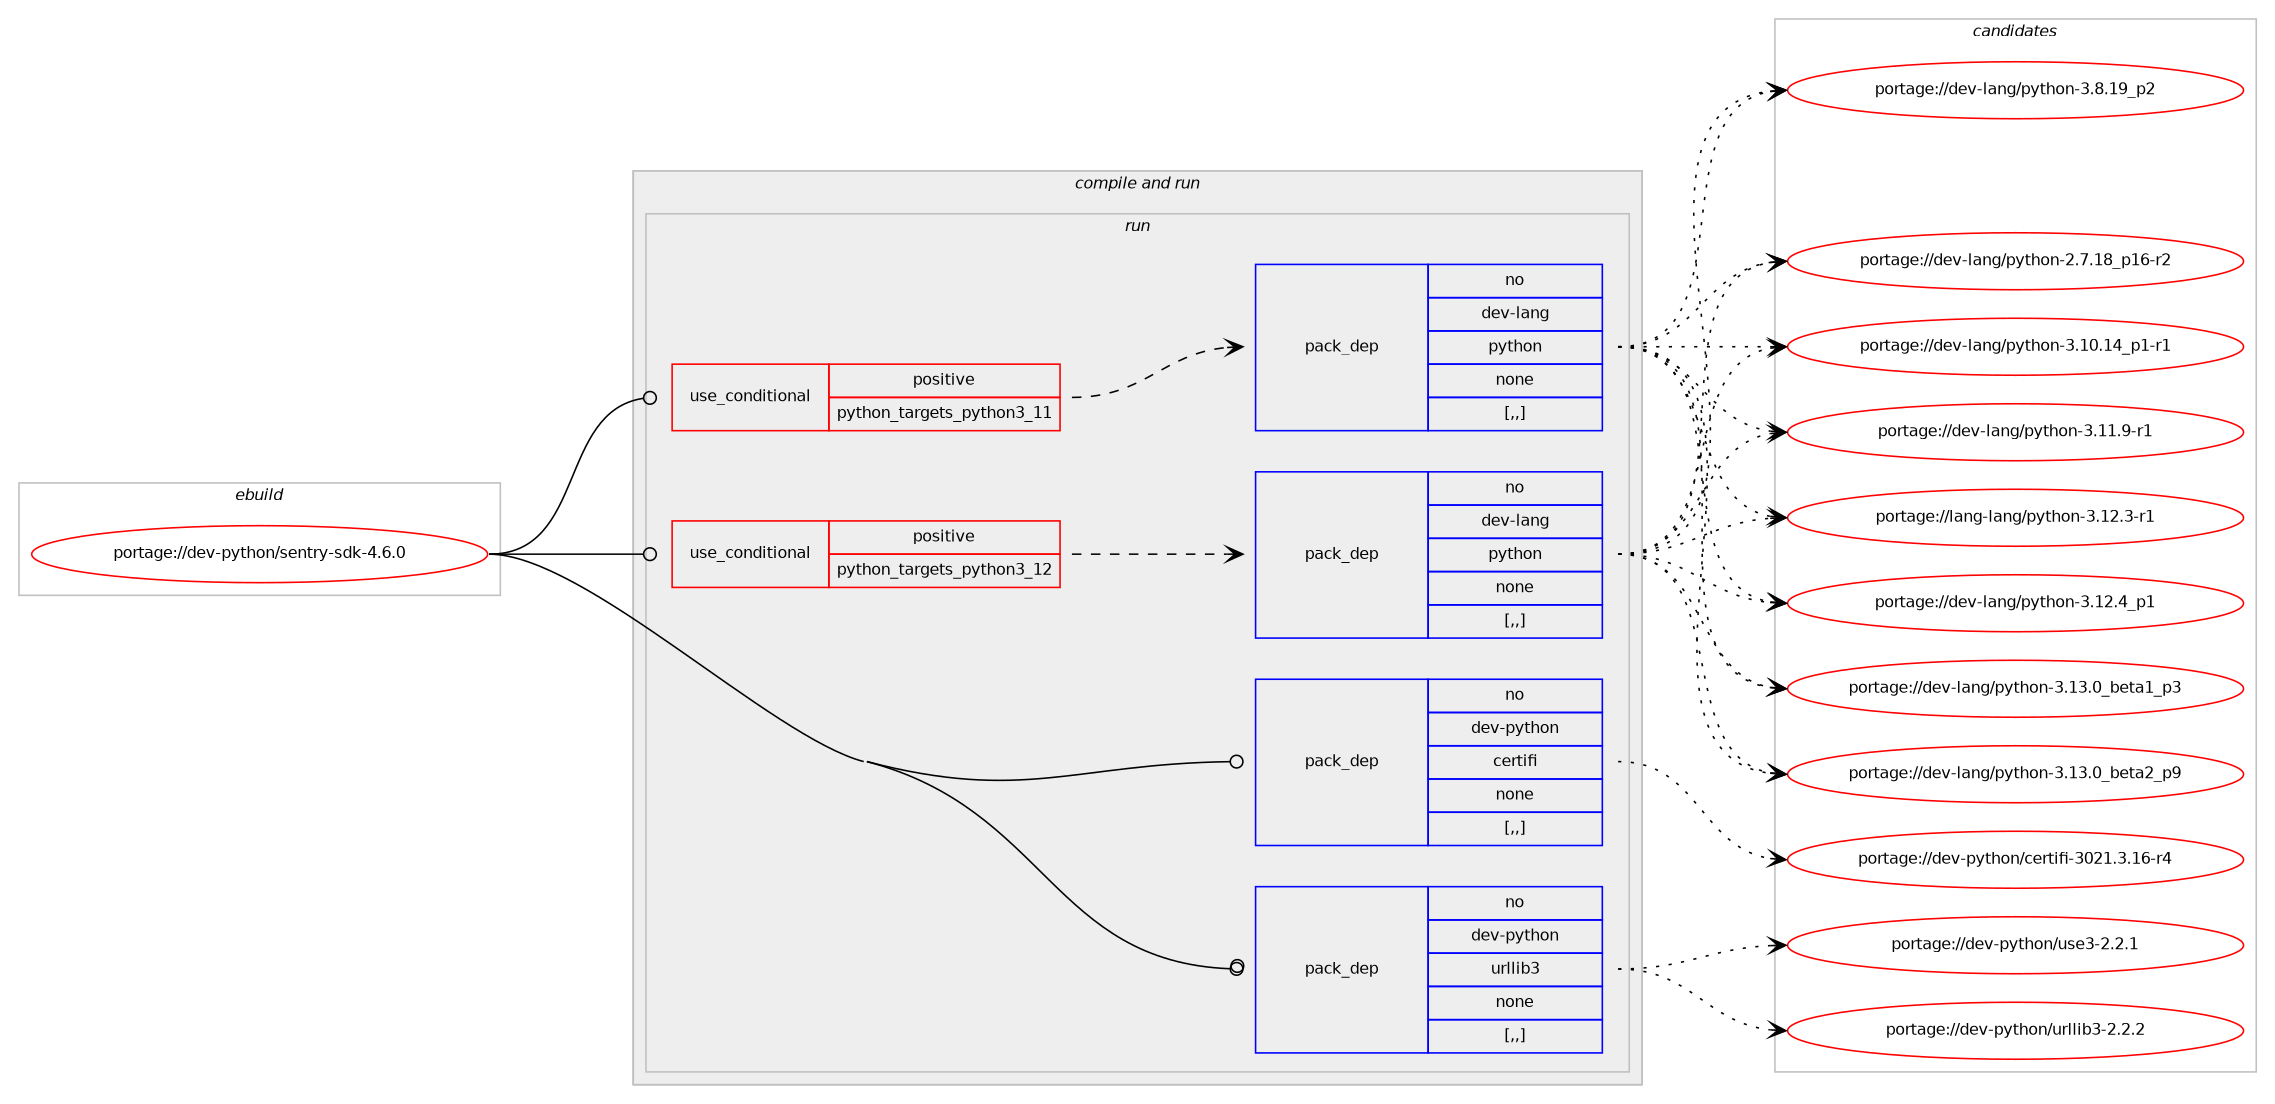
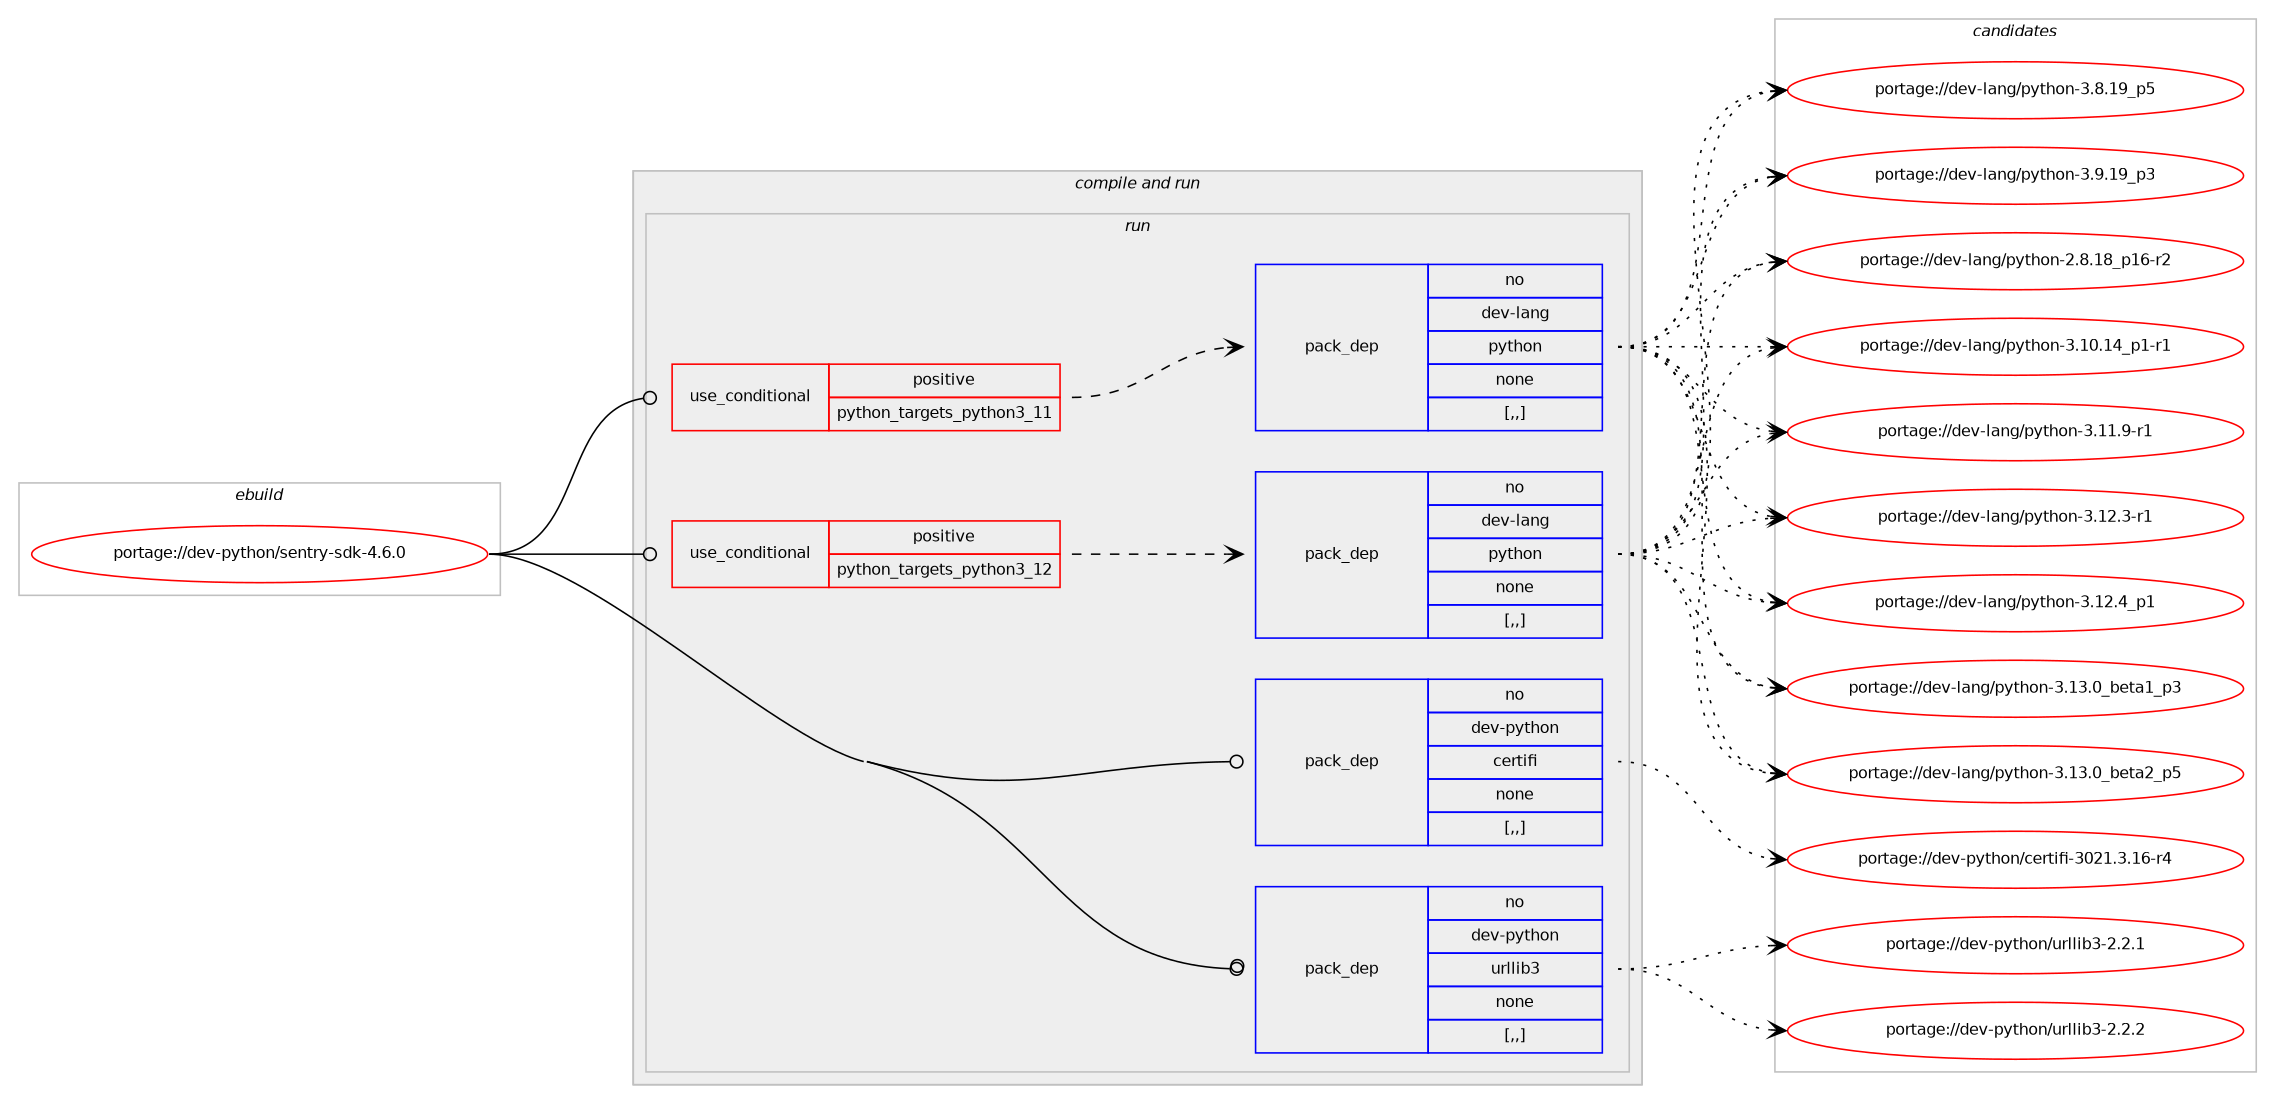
(2016, 90) -> (2016, 90)
none -> (2016, 176)
(2016, 261) -> (2016, 261)
(2016, 518) -> (2016, 518)
(2016, 774) -> (2016, 774)
(2016, 945) -> (2016, 945)
